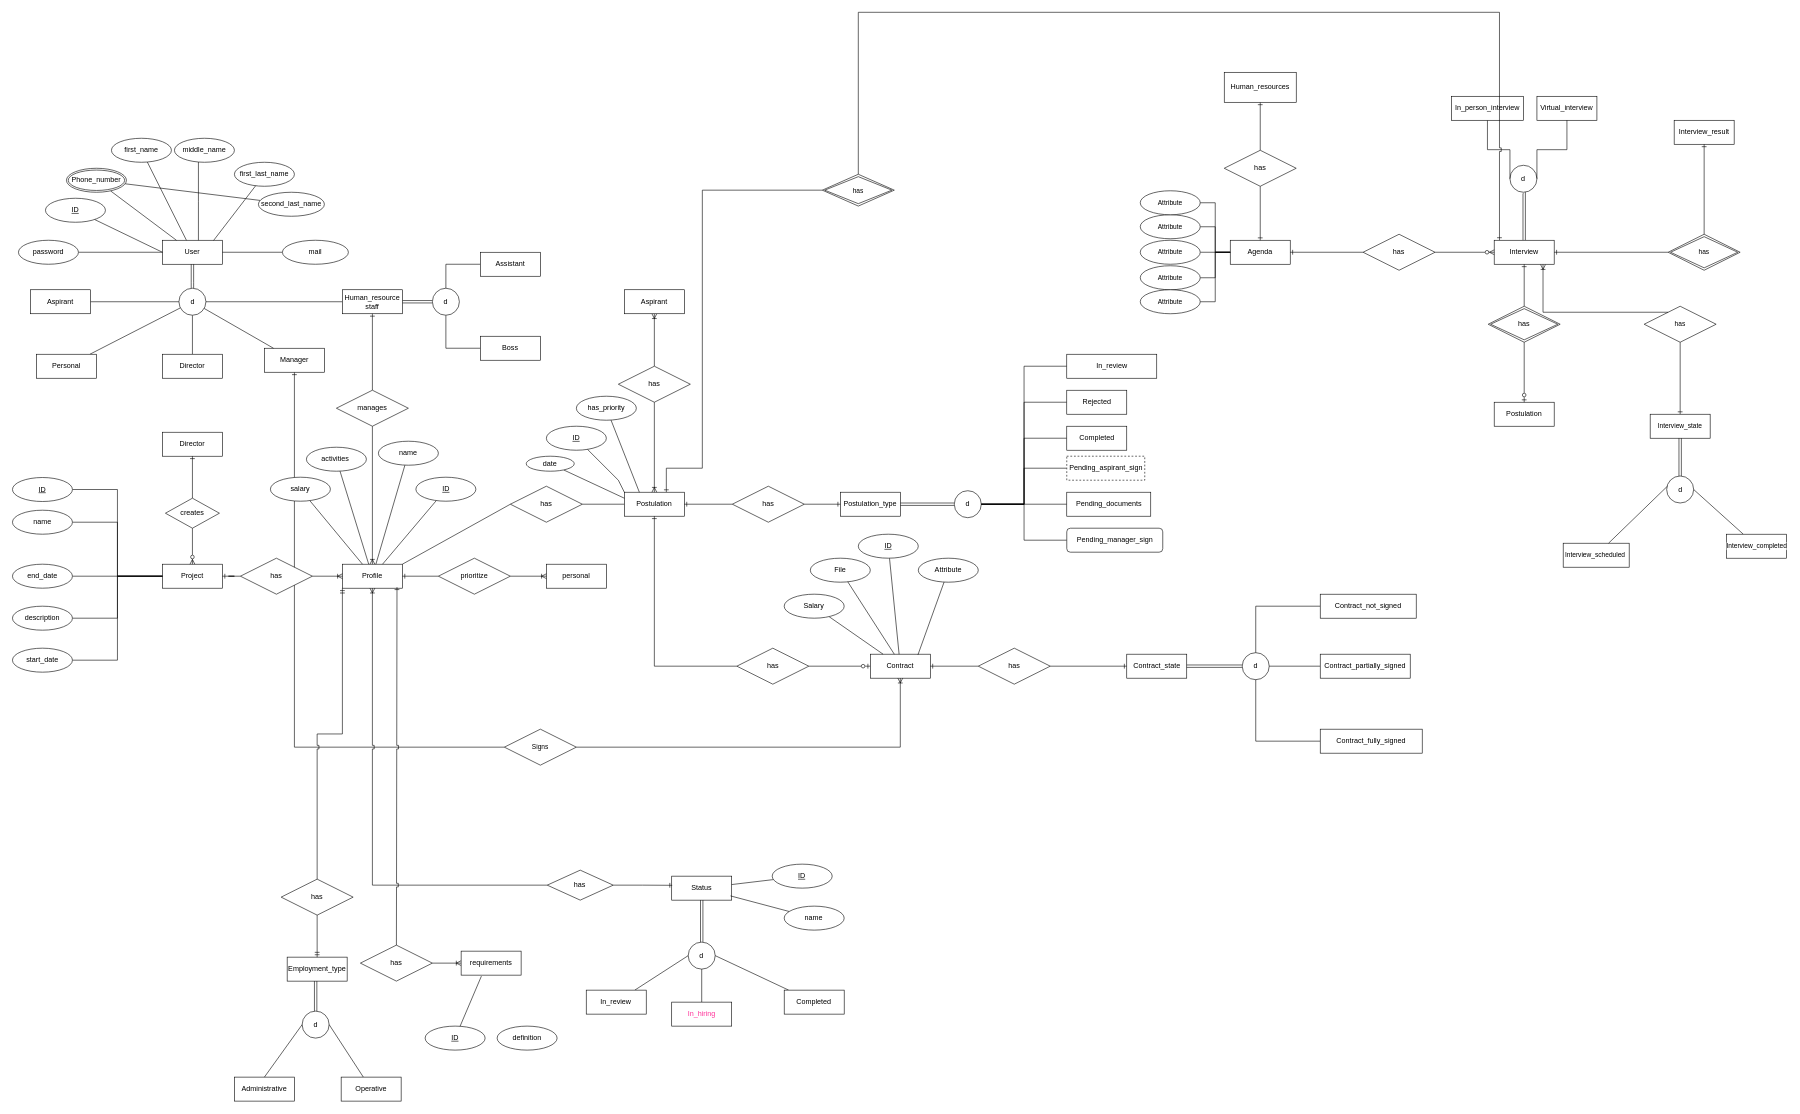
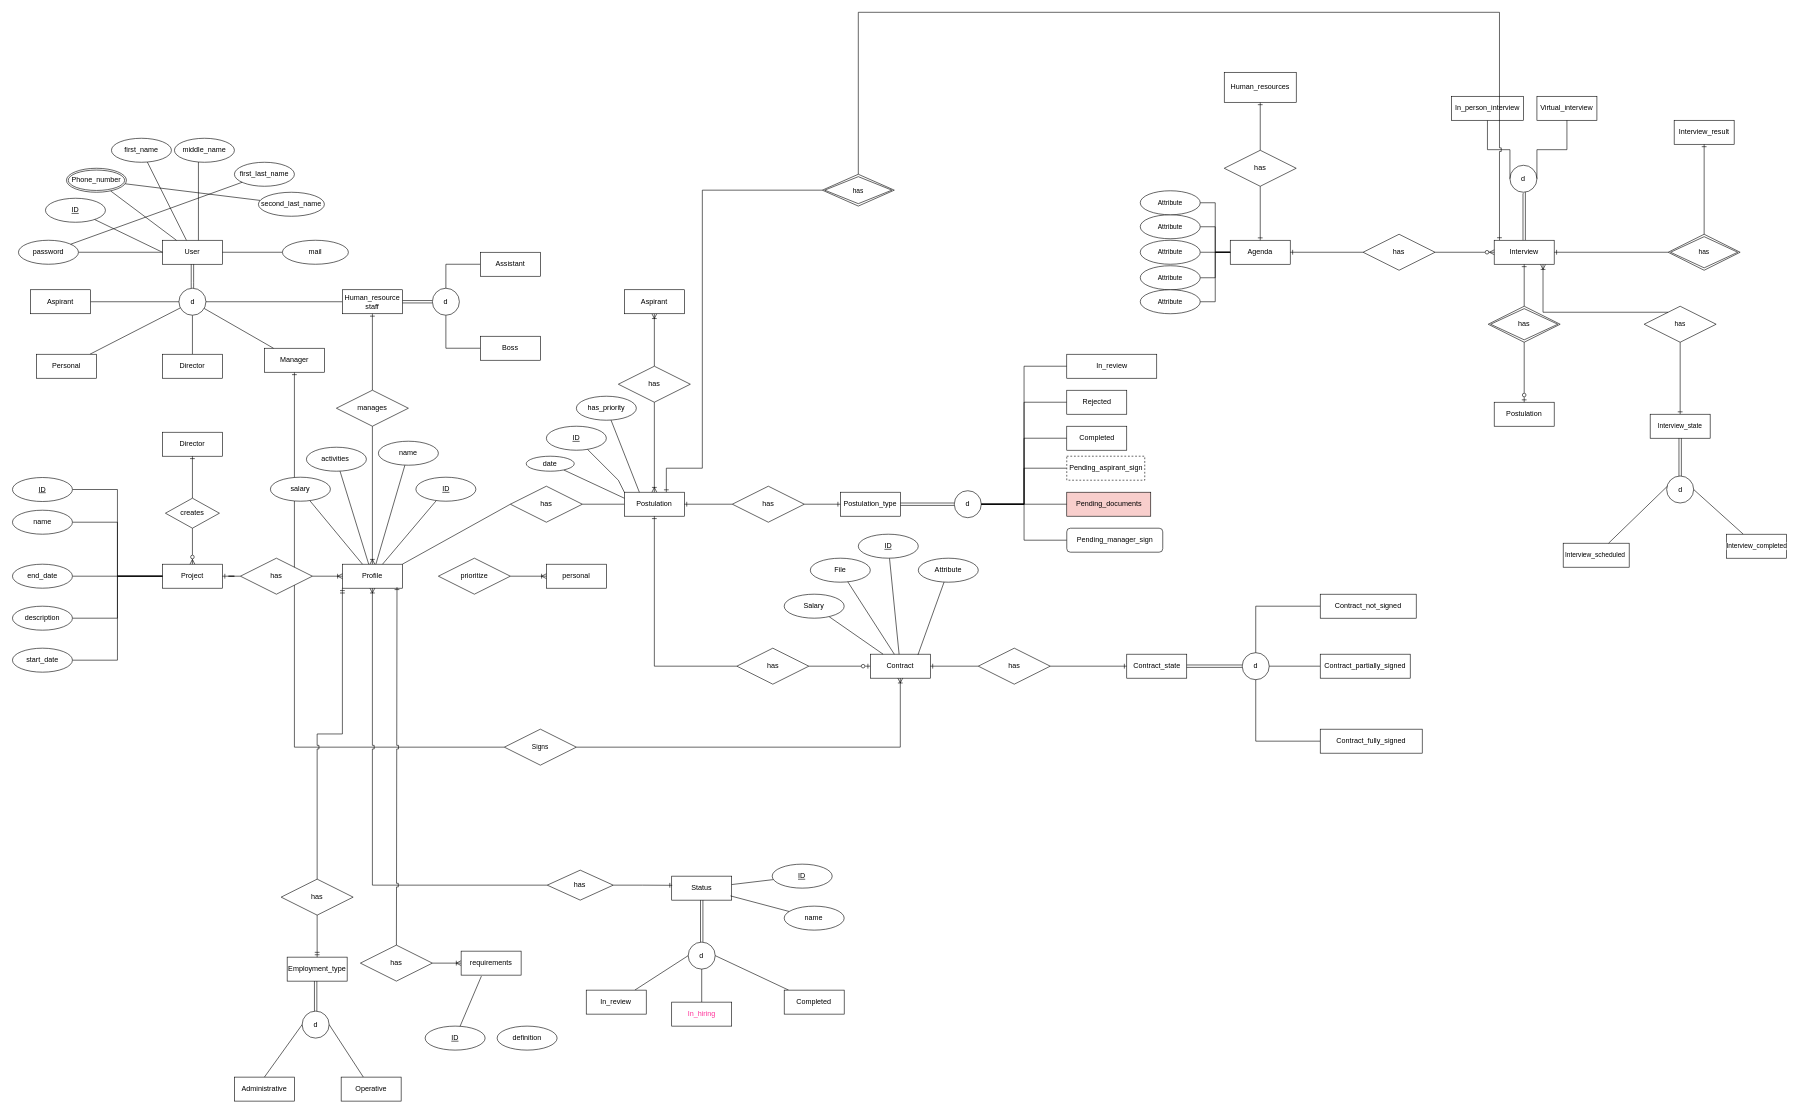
(235, 213) -> (156, 213)
(1109, 504) -> (1109, 504)
(420, 576) -> none
